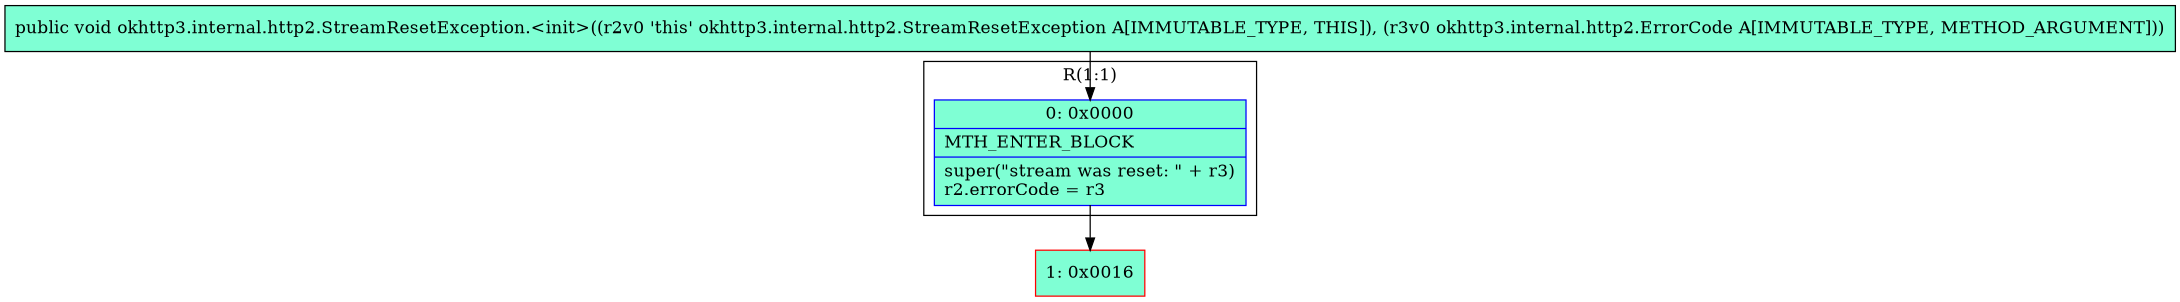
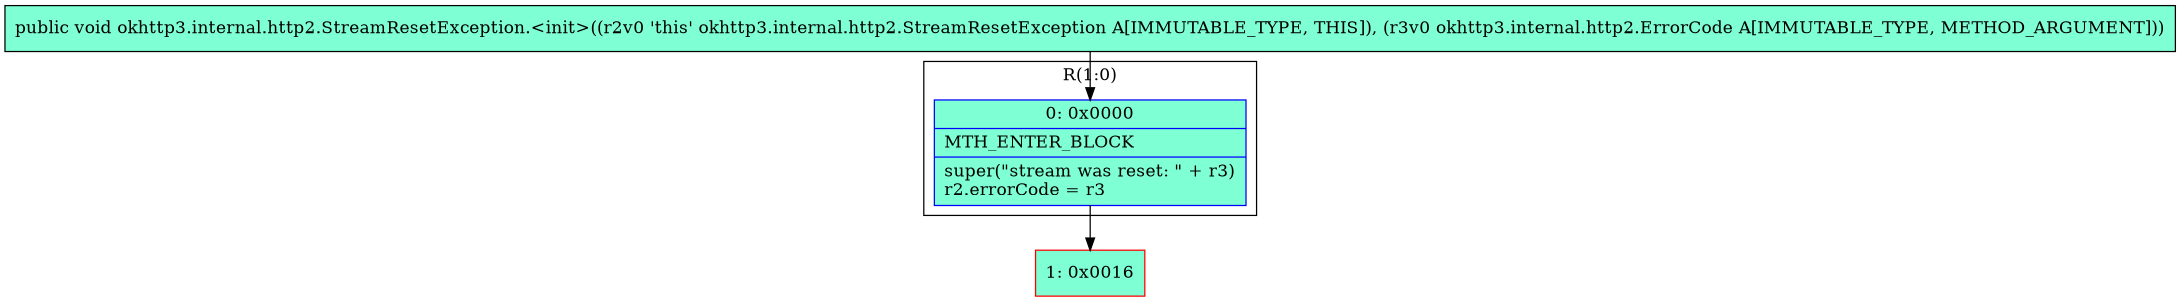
(1090, 76) -> (1090, 76)
